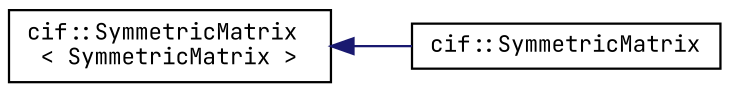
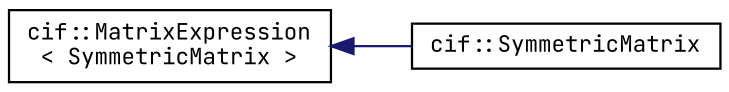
(170, 46) -> (170, 46)
